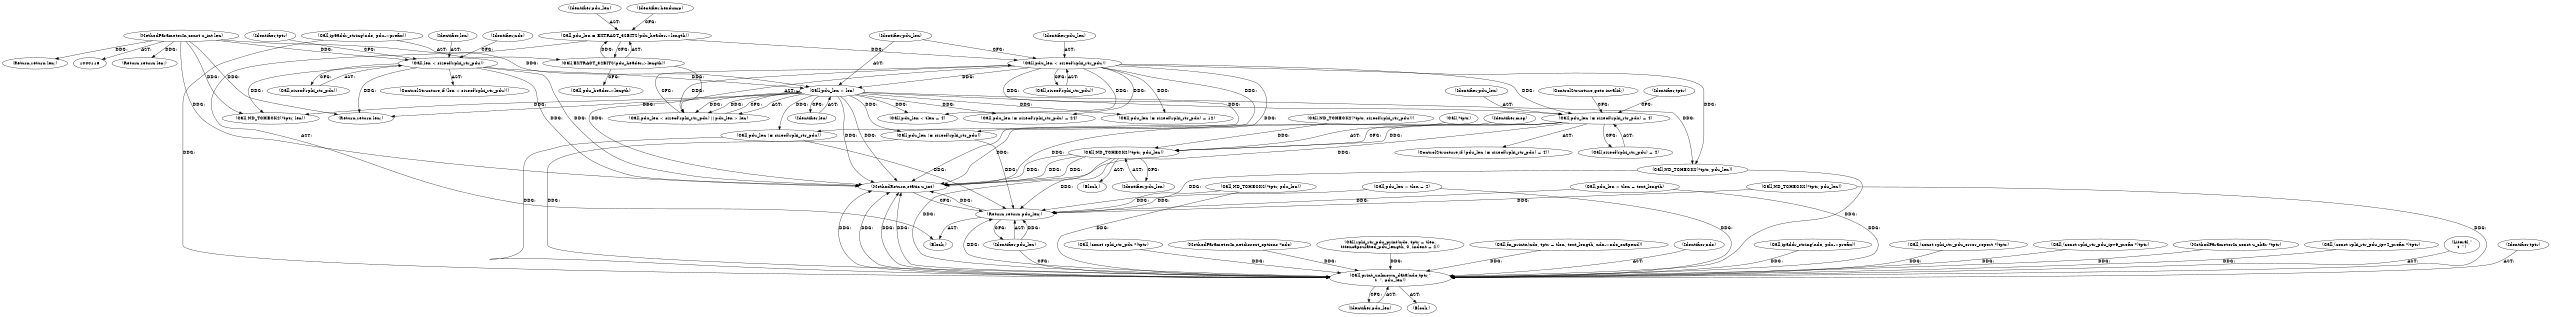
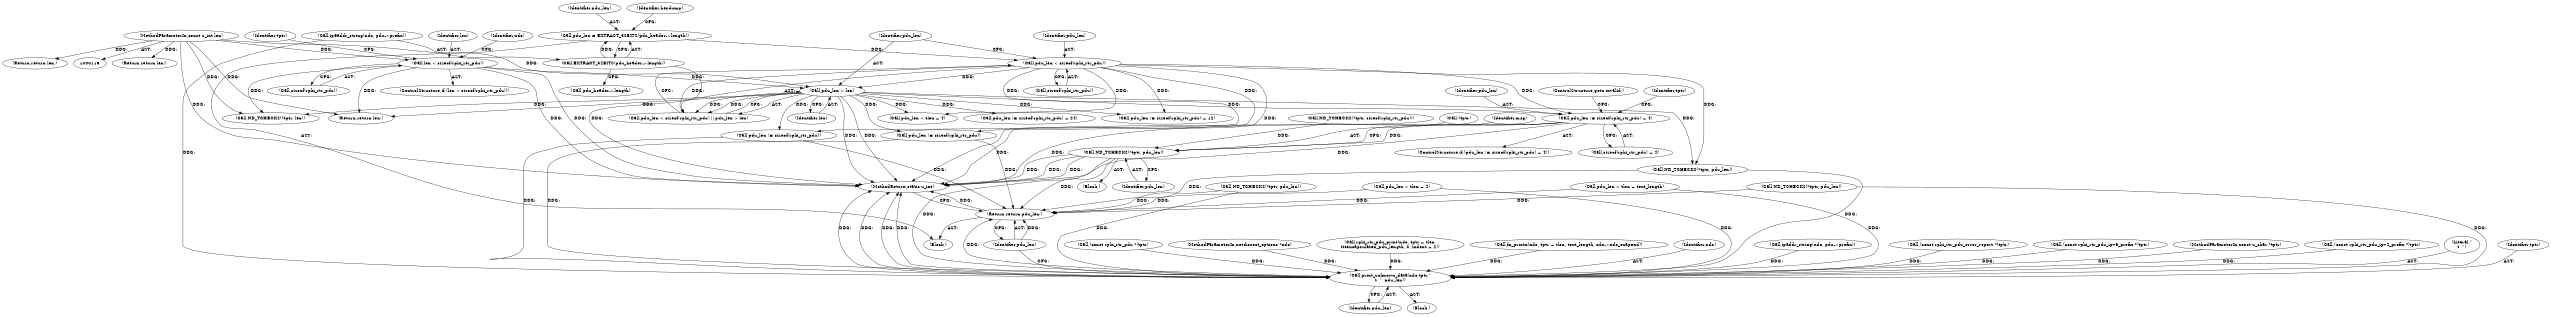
(1124, 106) -> none
